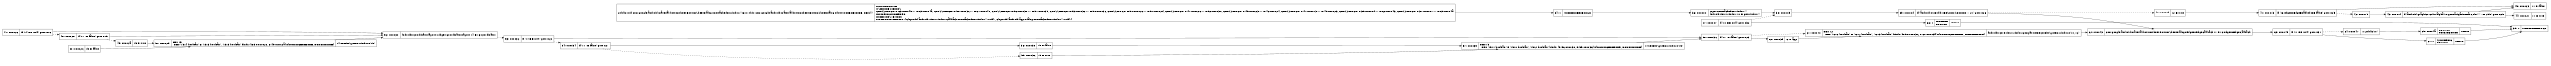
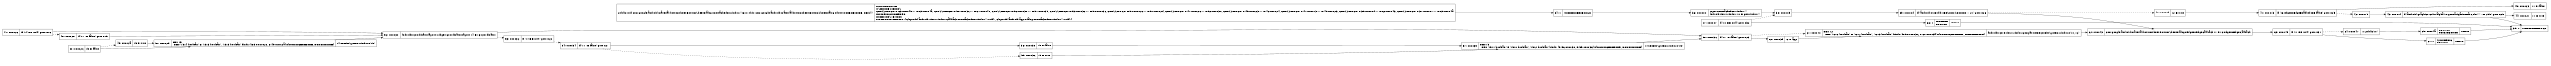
(2495, 10) -> (2505, 20)
(1127, 38) -> (1098, 30)
(110, 40) -> (107, 46)
